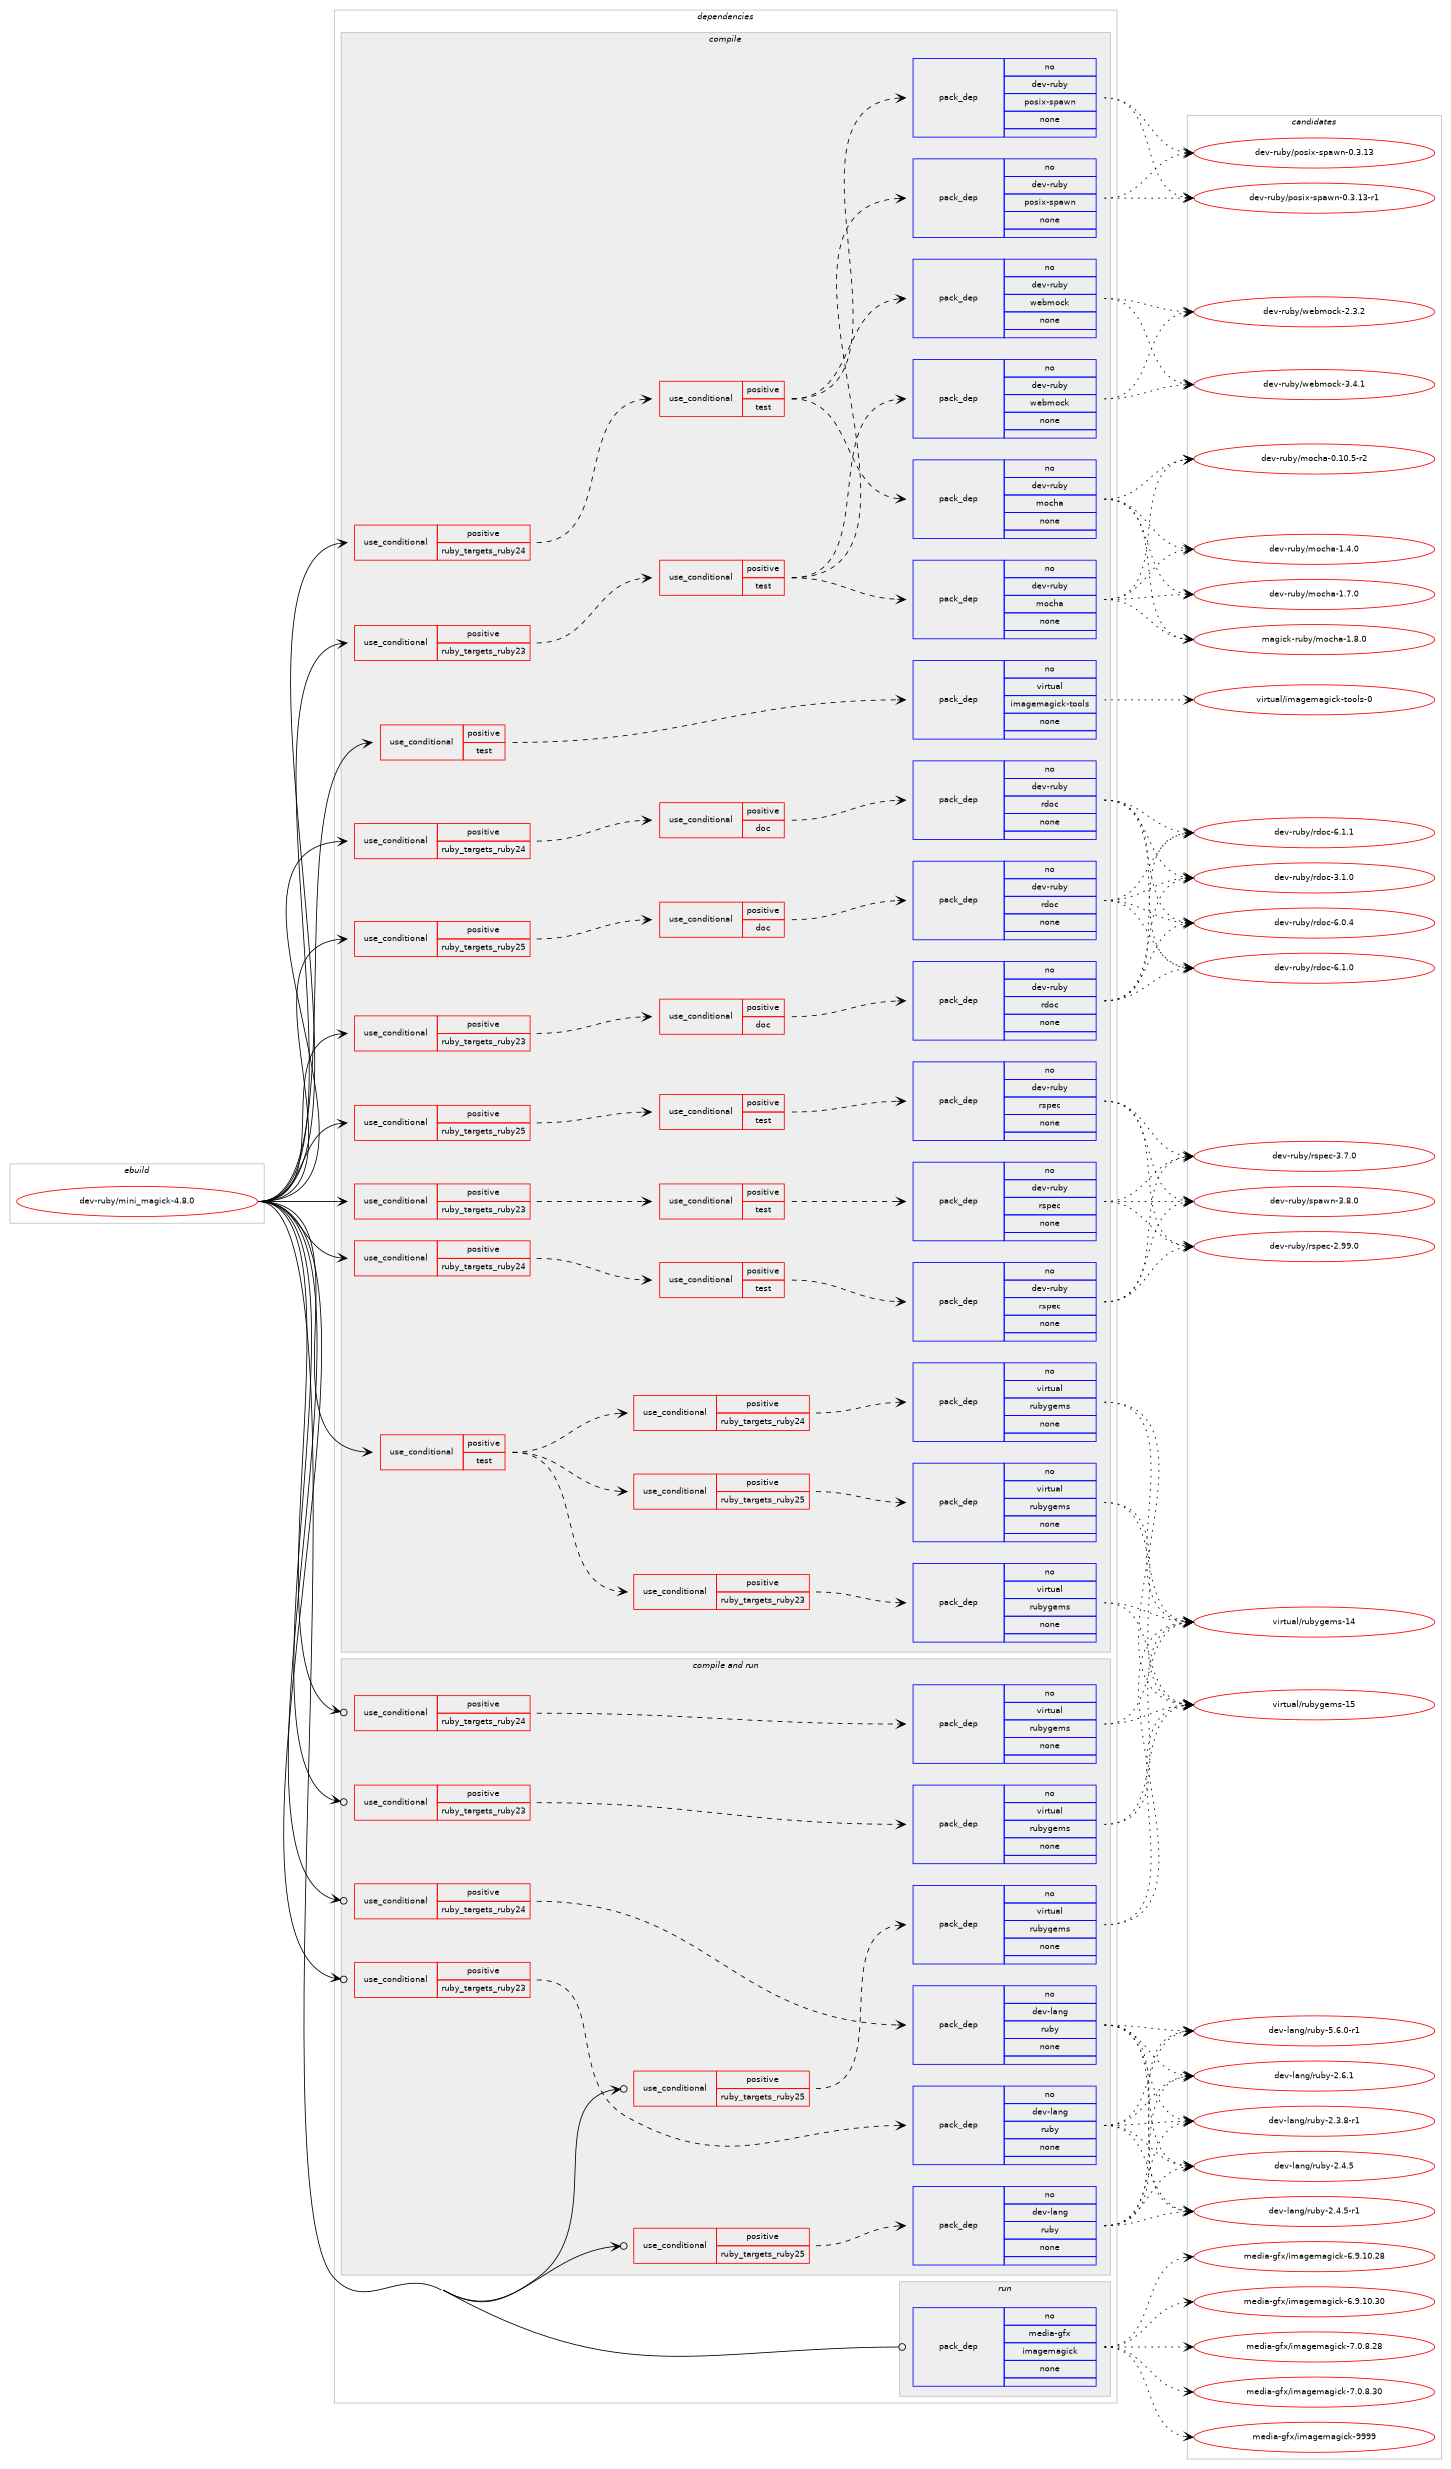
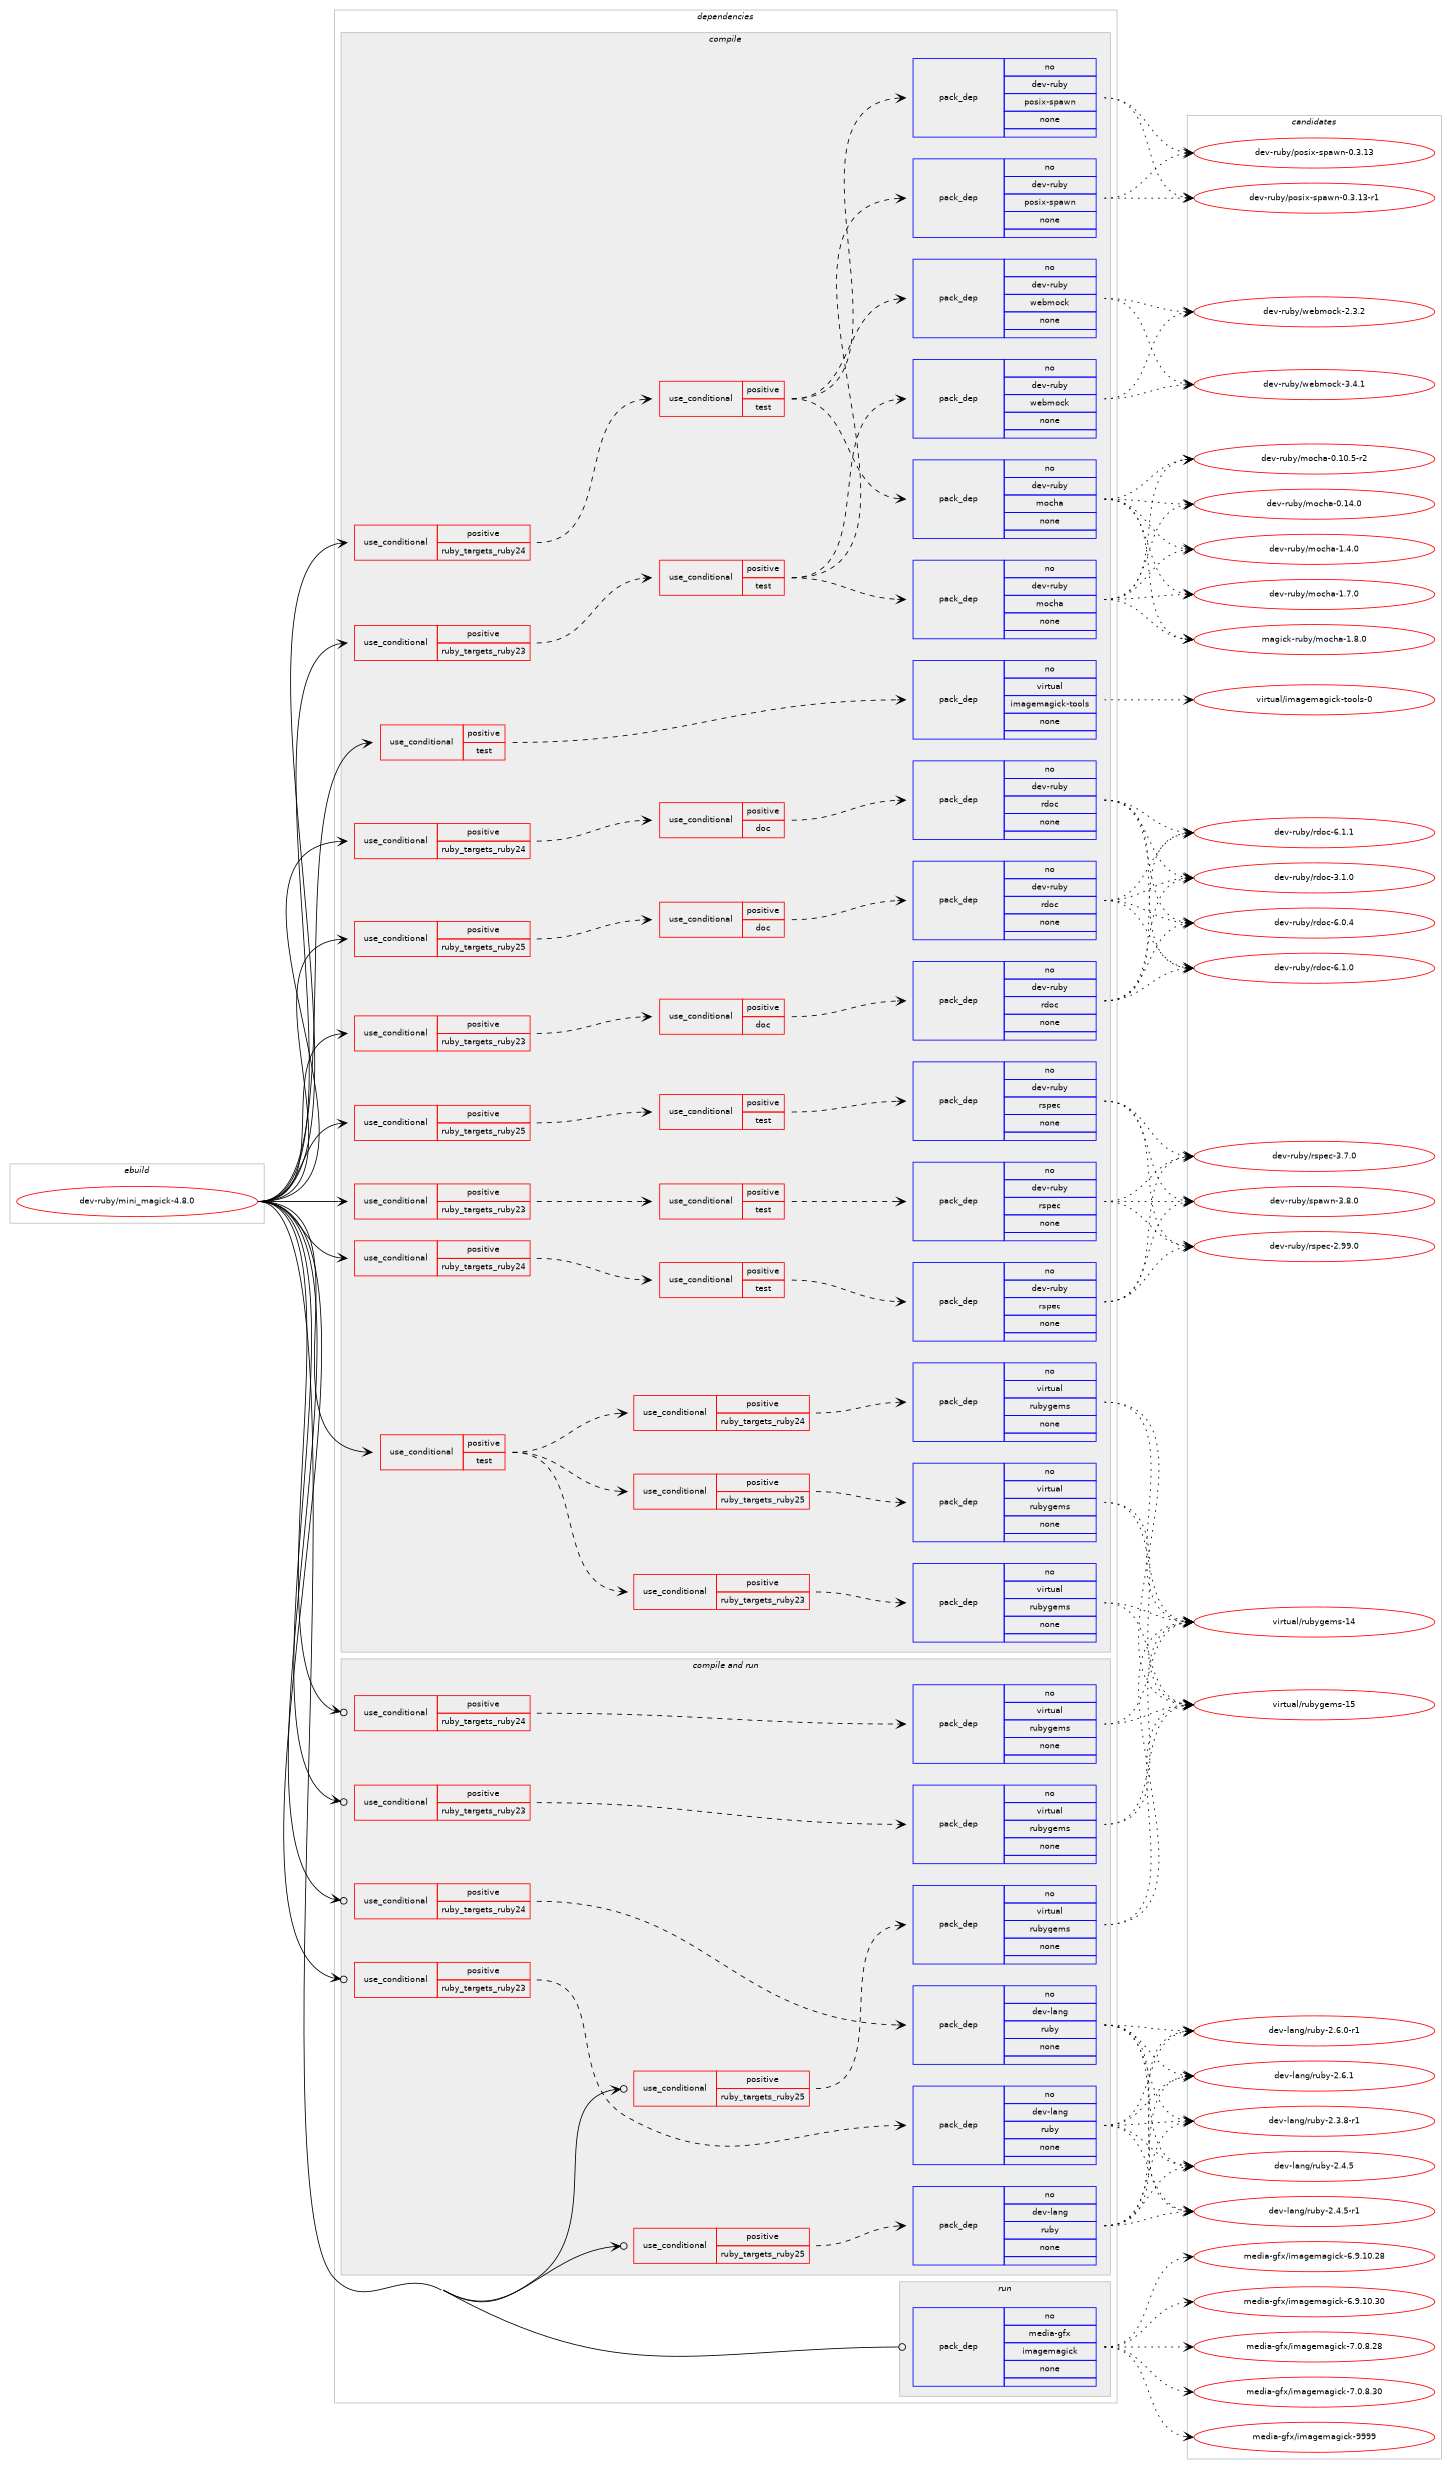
none -> (1314, 504)
(1314, 2031) -> (1314, 2031)
